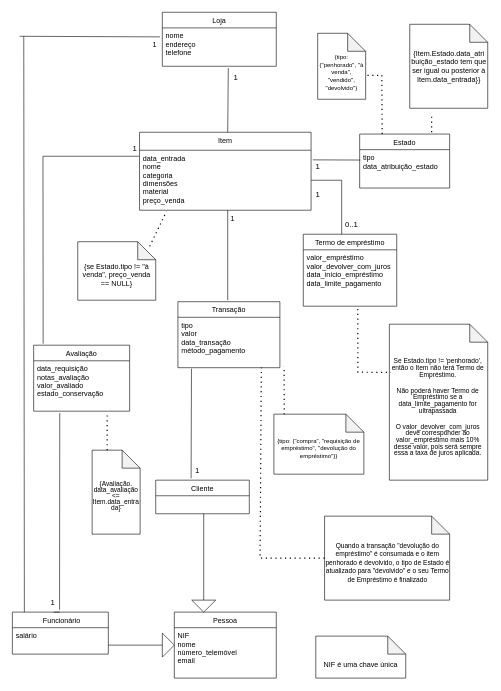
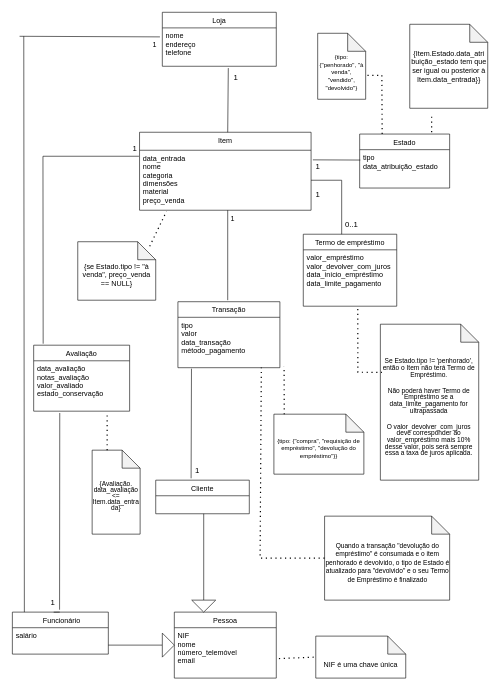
(65, 369) -> (63, 369)
(439, 402) -> (430, 402)
none -> (296, 658)
